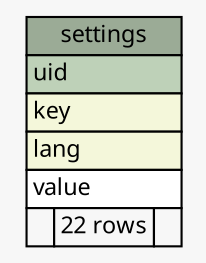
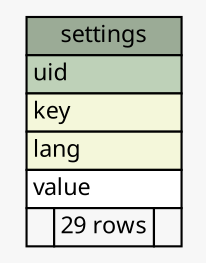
(104, 226) -> (104, 226)
